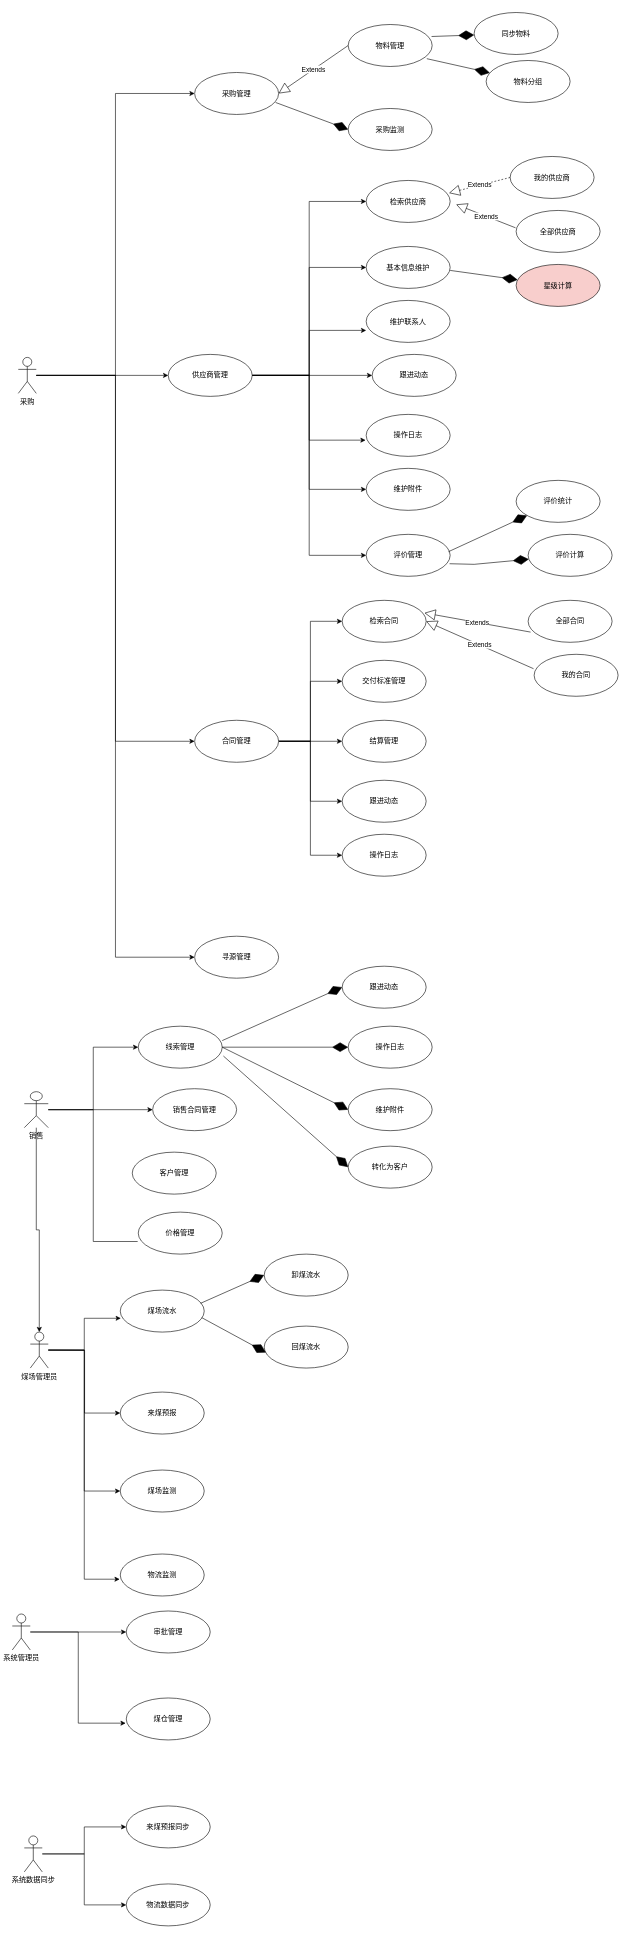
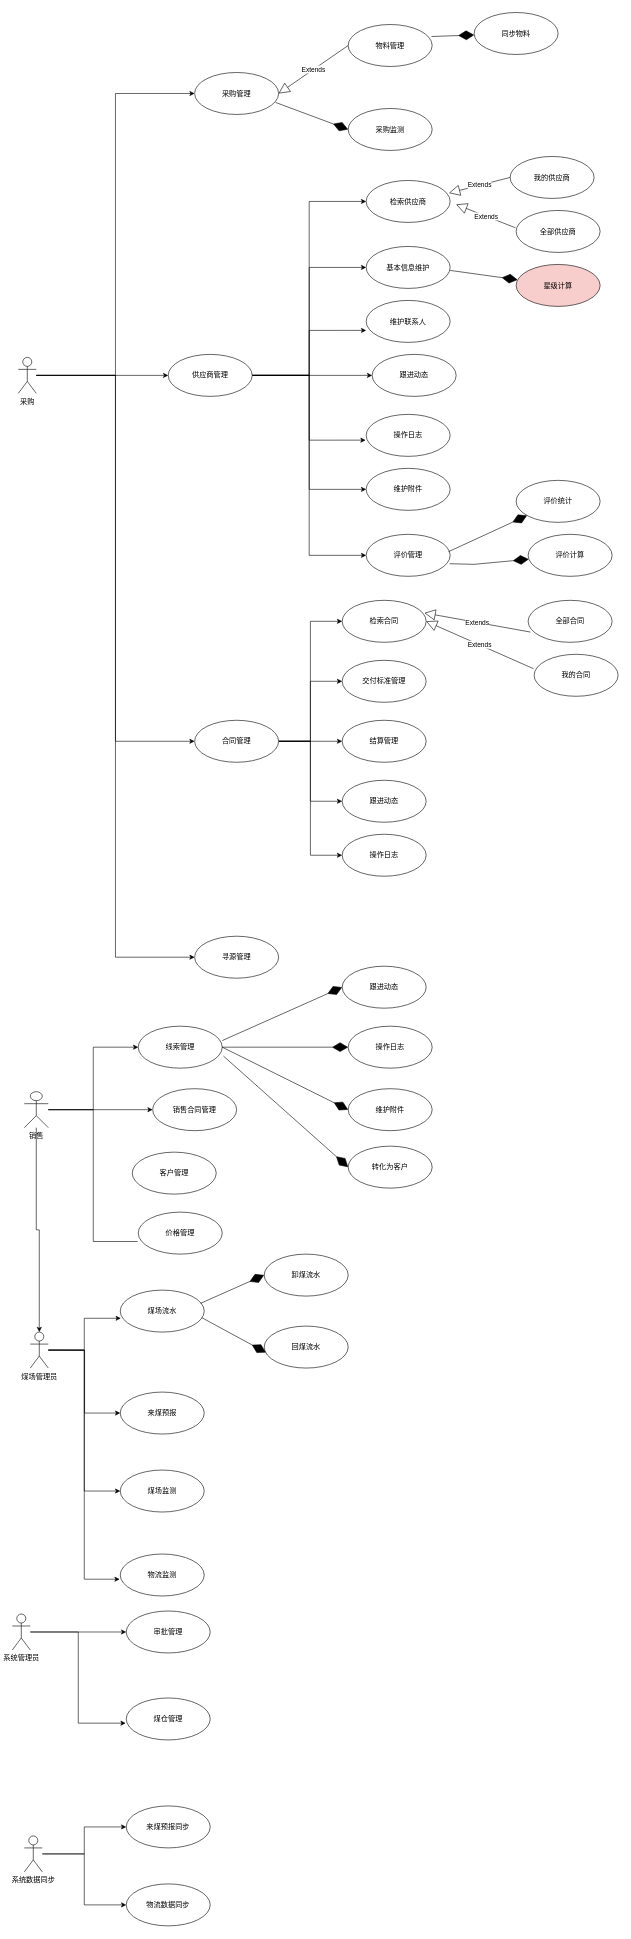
(451, 64) -> none
(528, 81) -> none
(501, 180) -> (501, 180)
